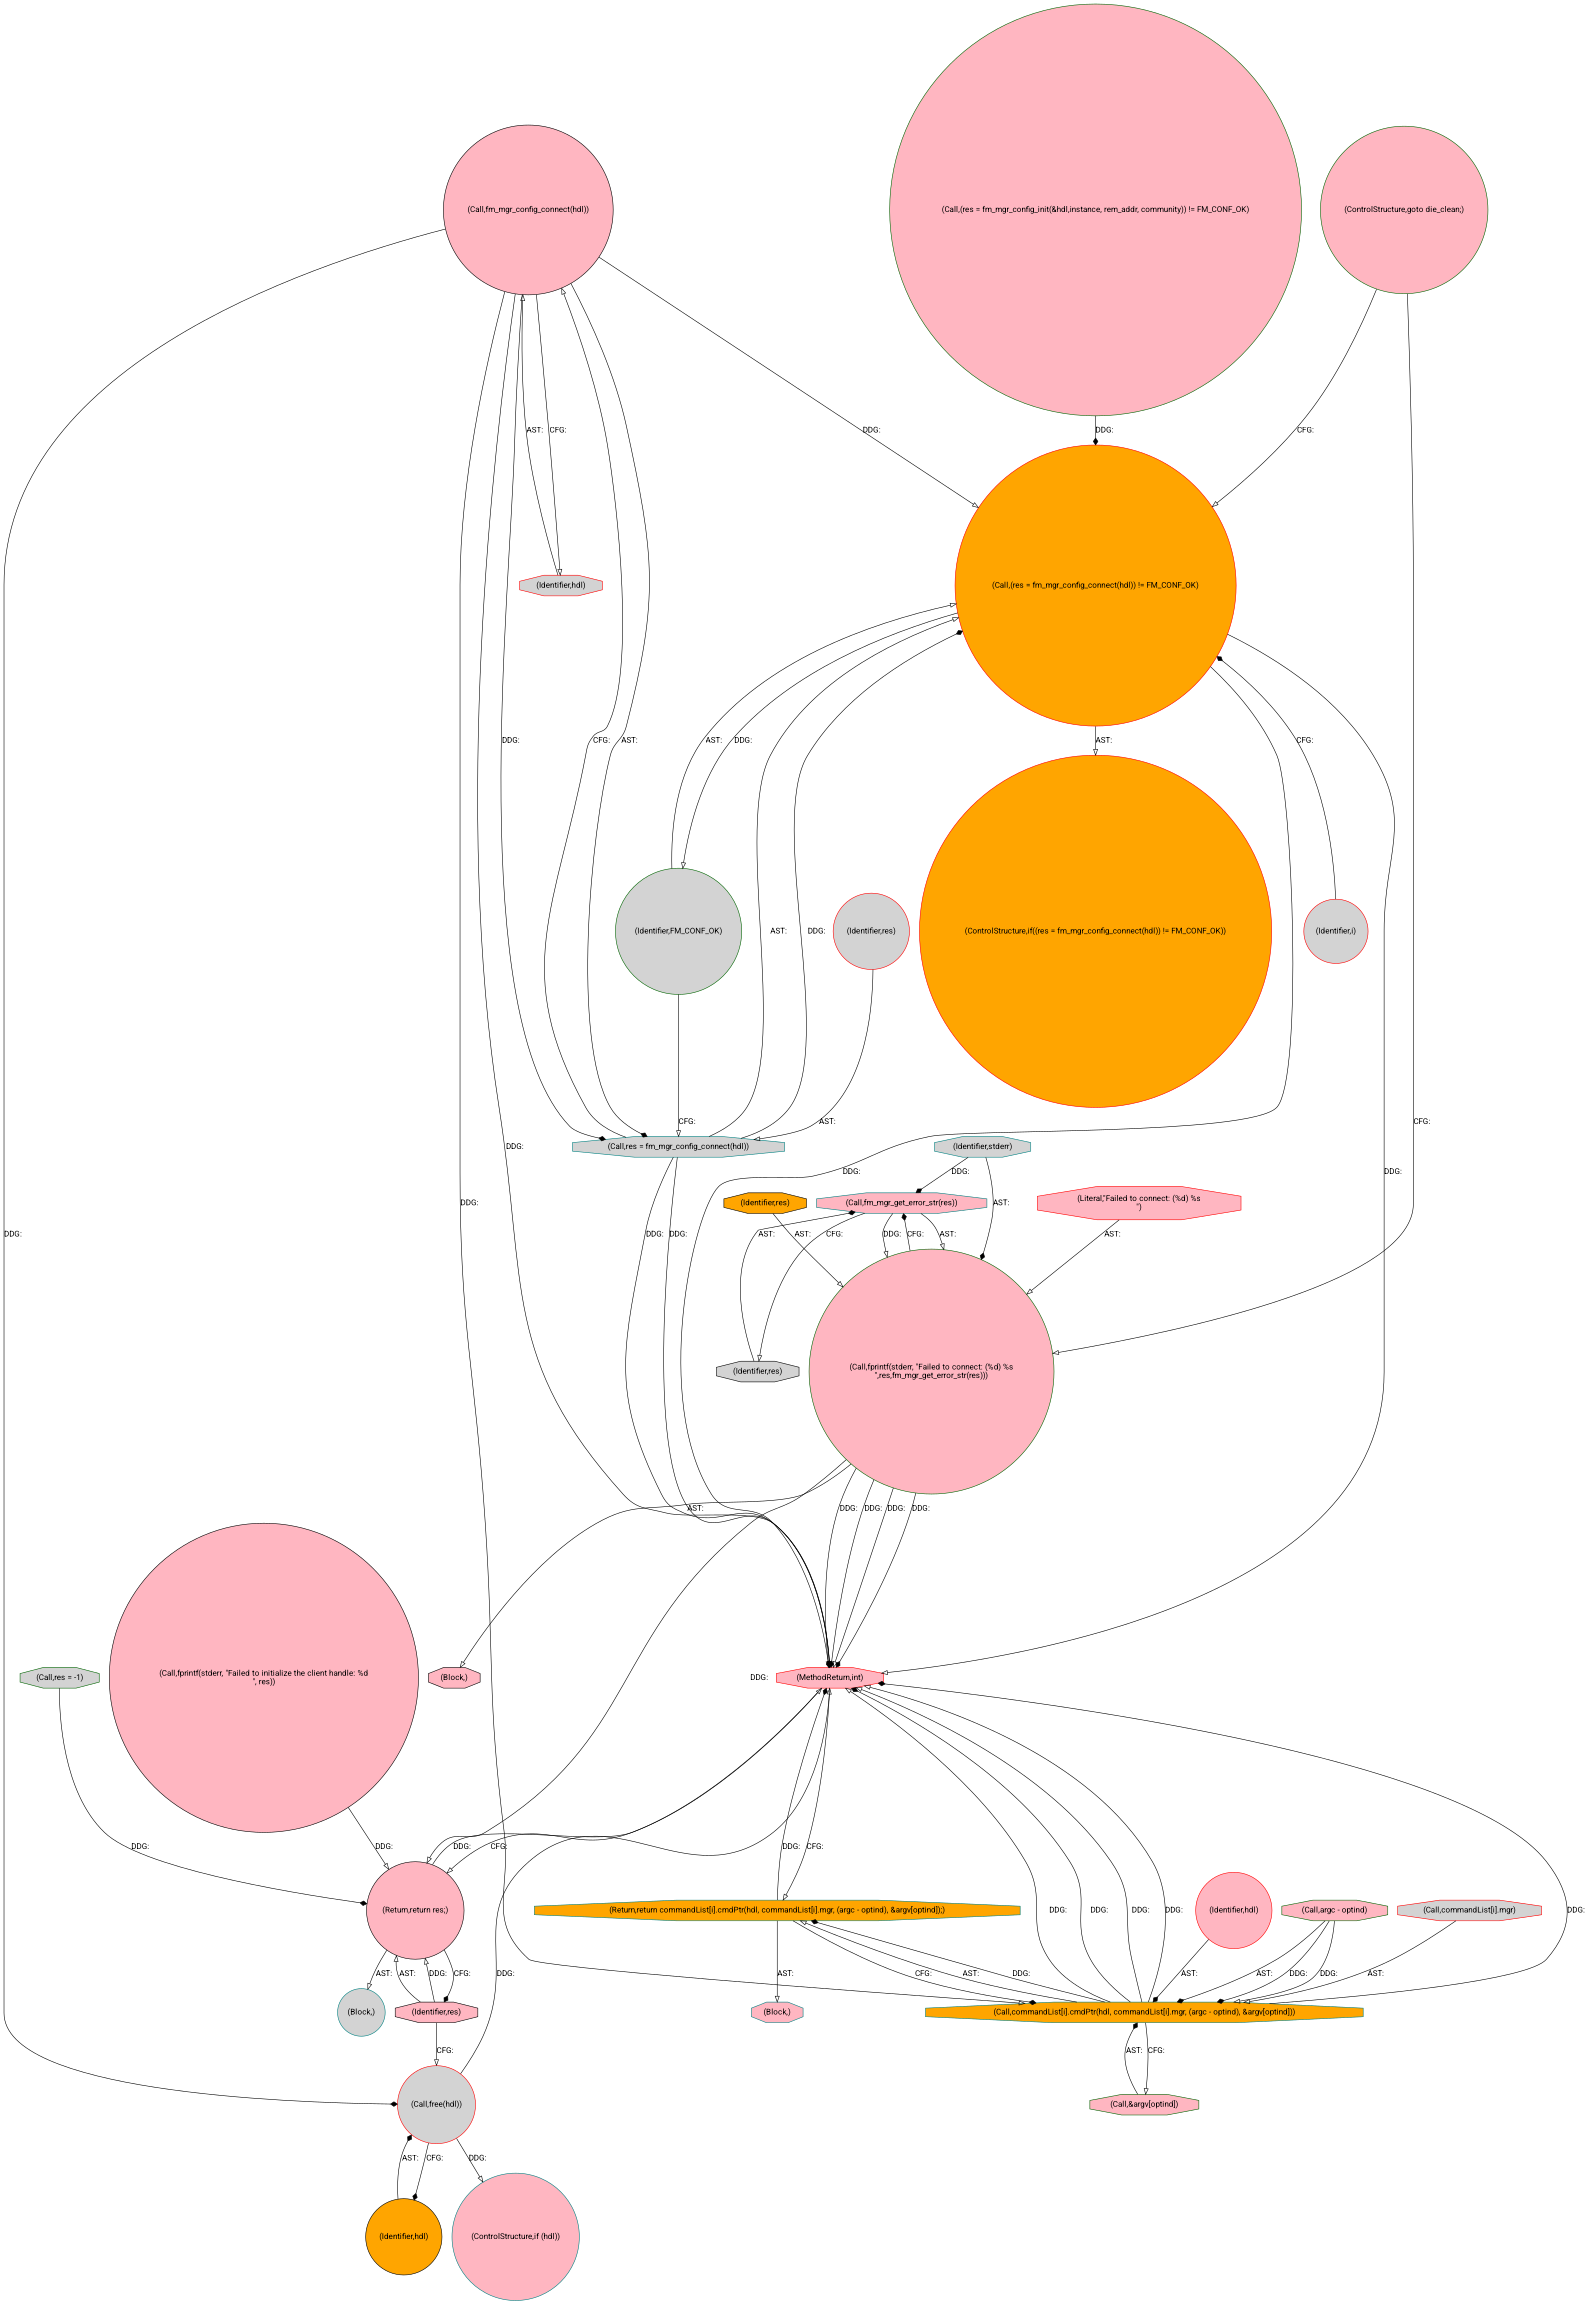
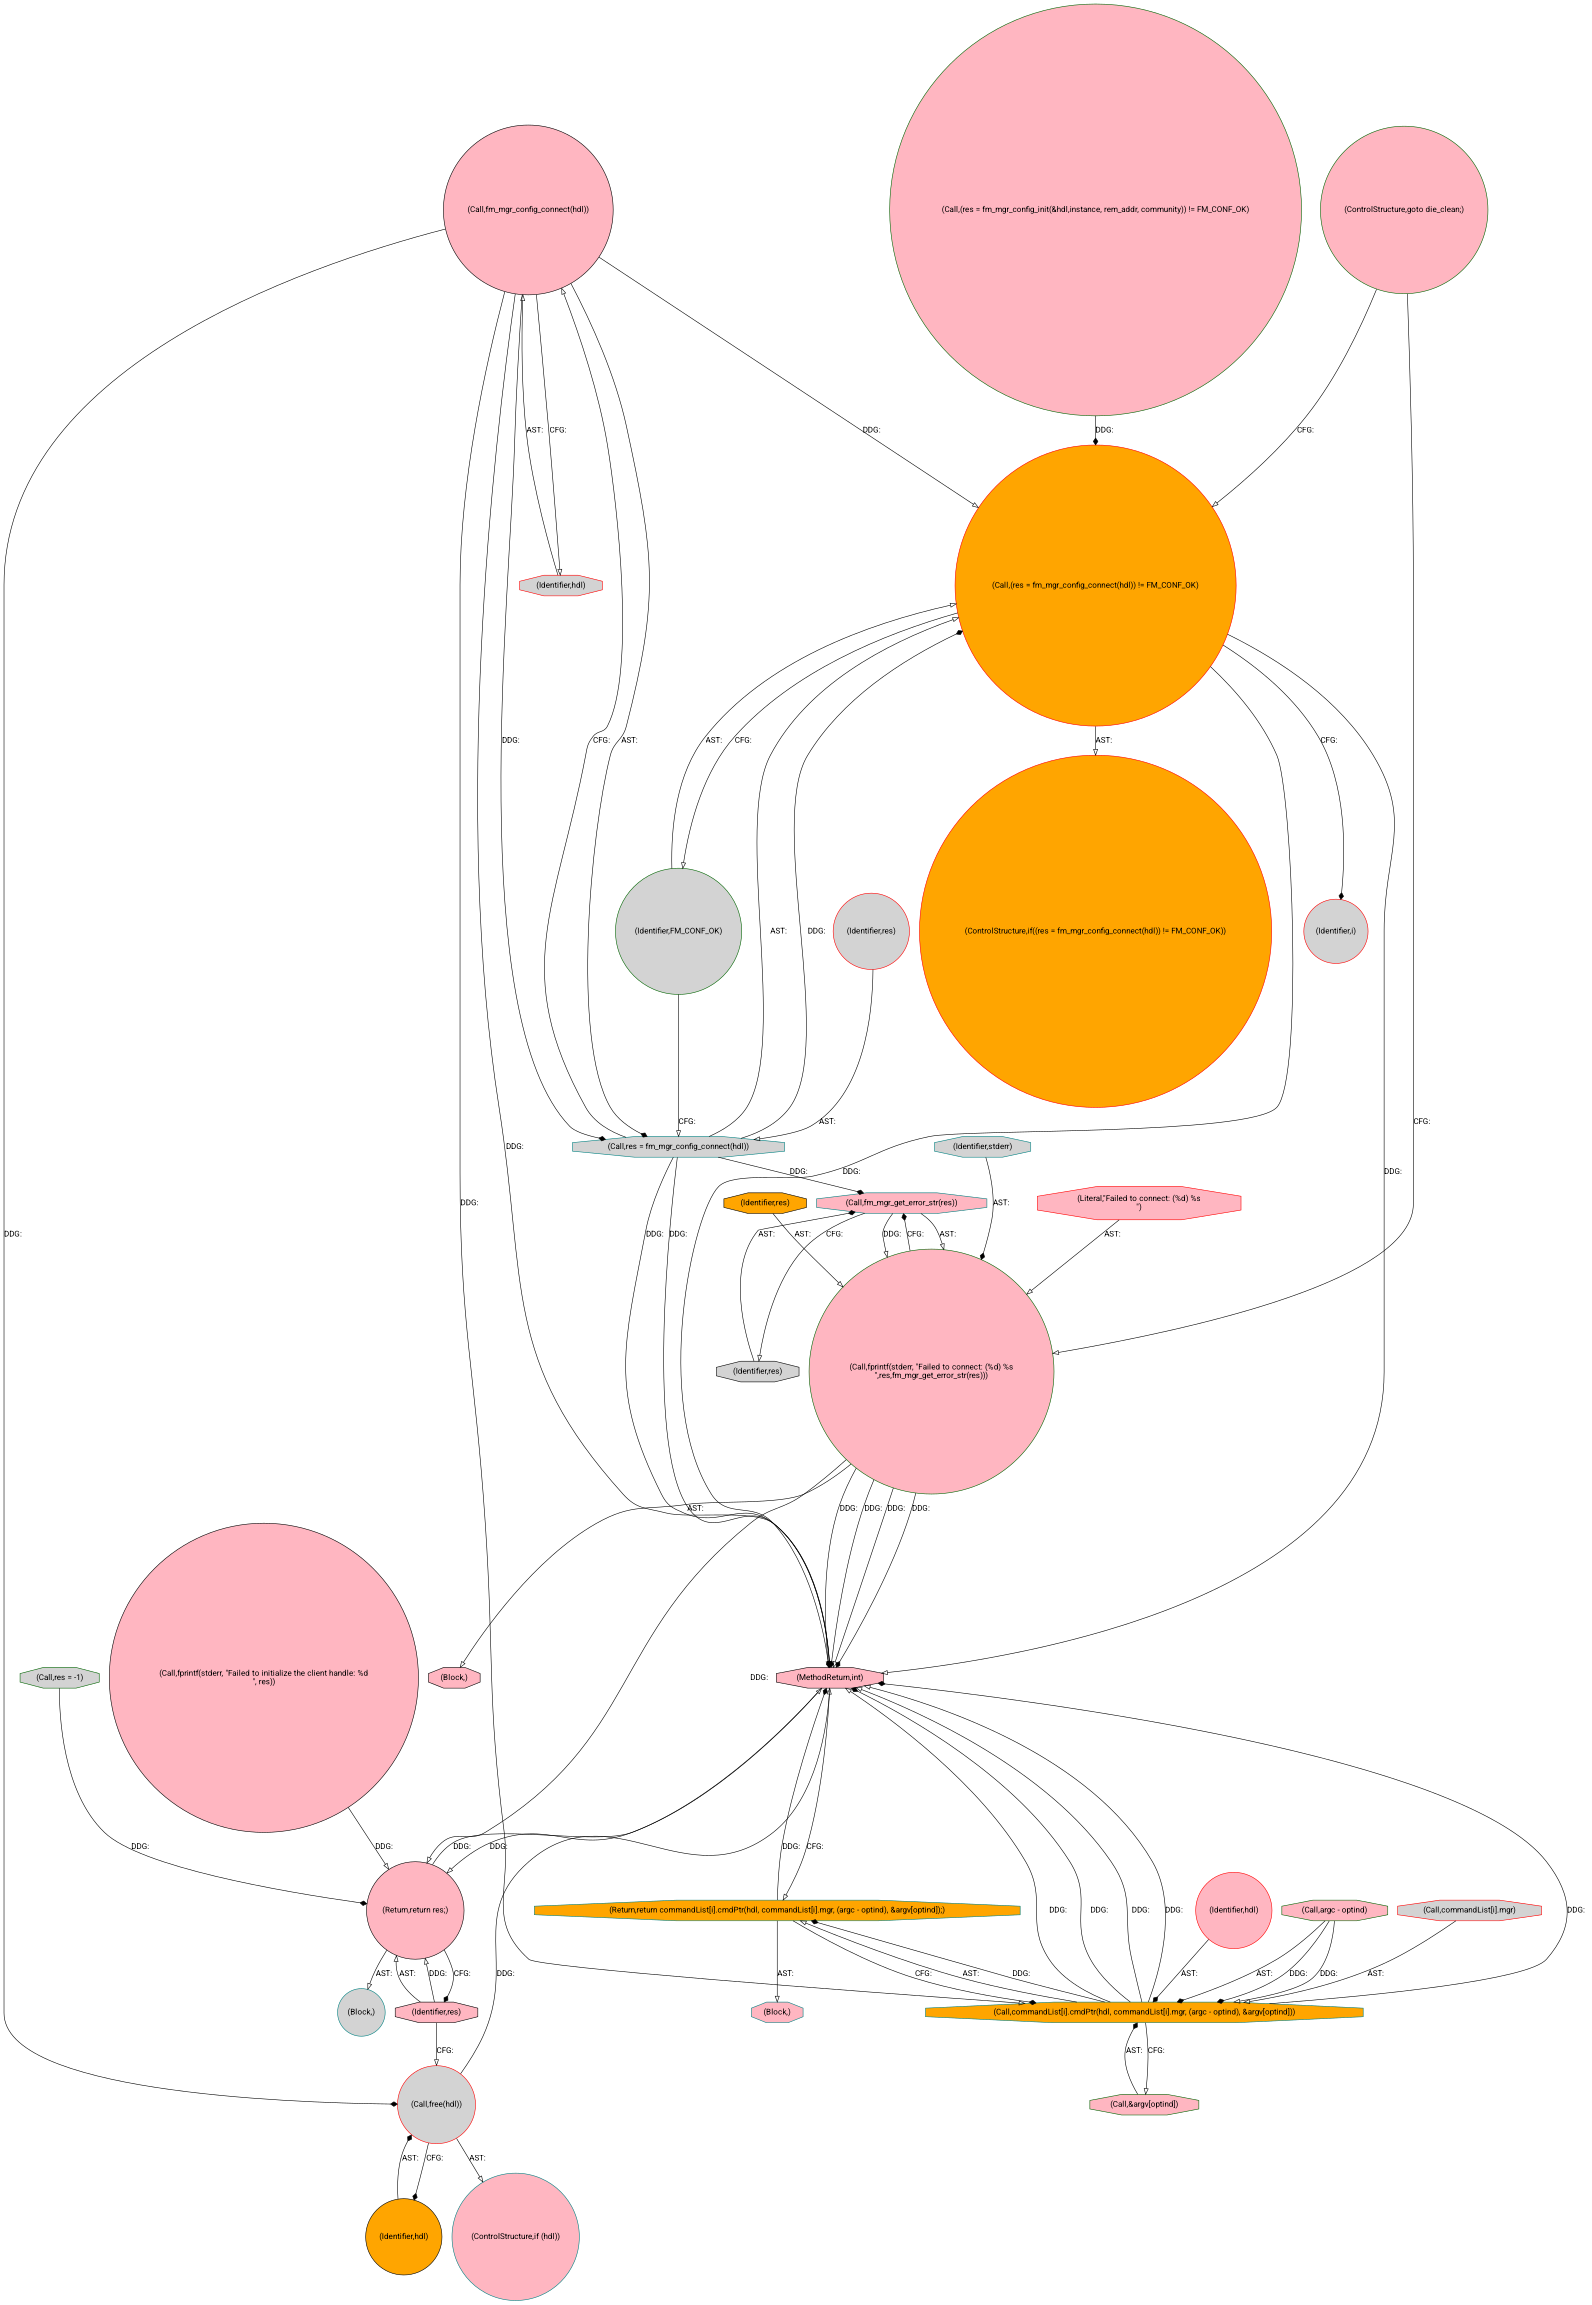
(745, 741) -> (745, 741)
(1309, 765) -> (1324, 749)
(945, 1173) -> (784, 1173)
(830, 1678) -> (830, 1678)
(500, 1847) -> (500, 1847)
(479, 2158) -> (479, 2158)
